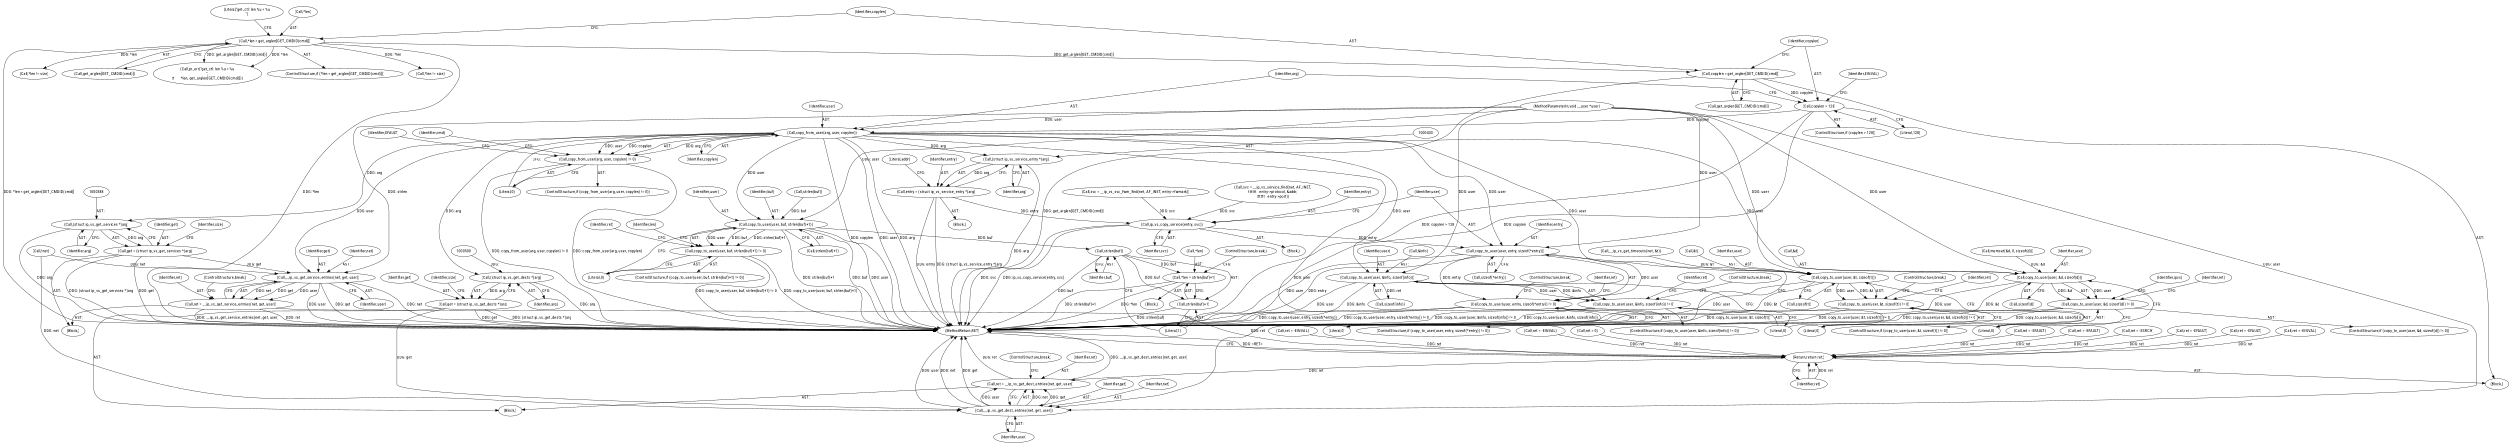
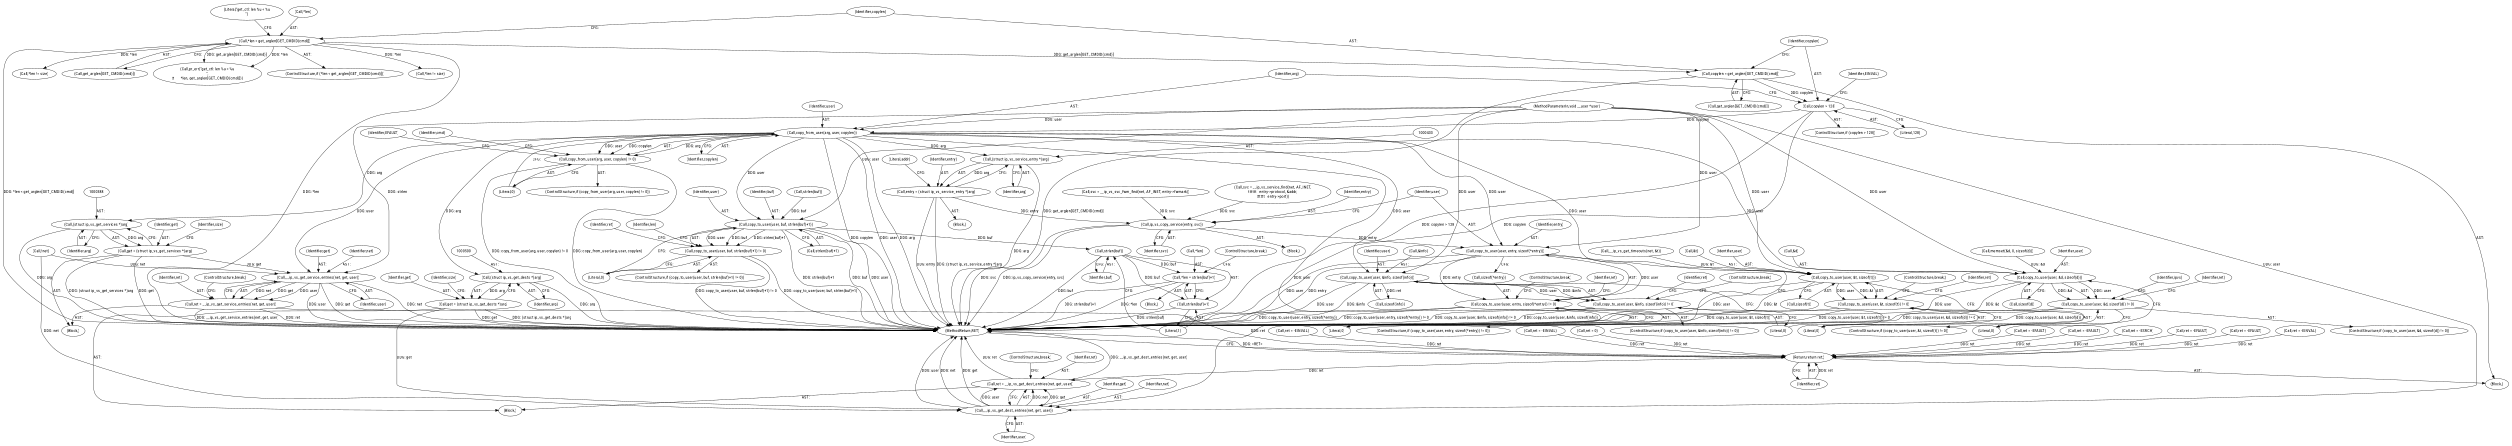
(495, 264) -> (495, 264)
(1487, 265) -> (1500, 290)
